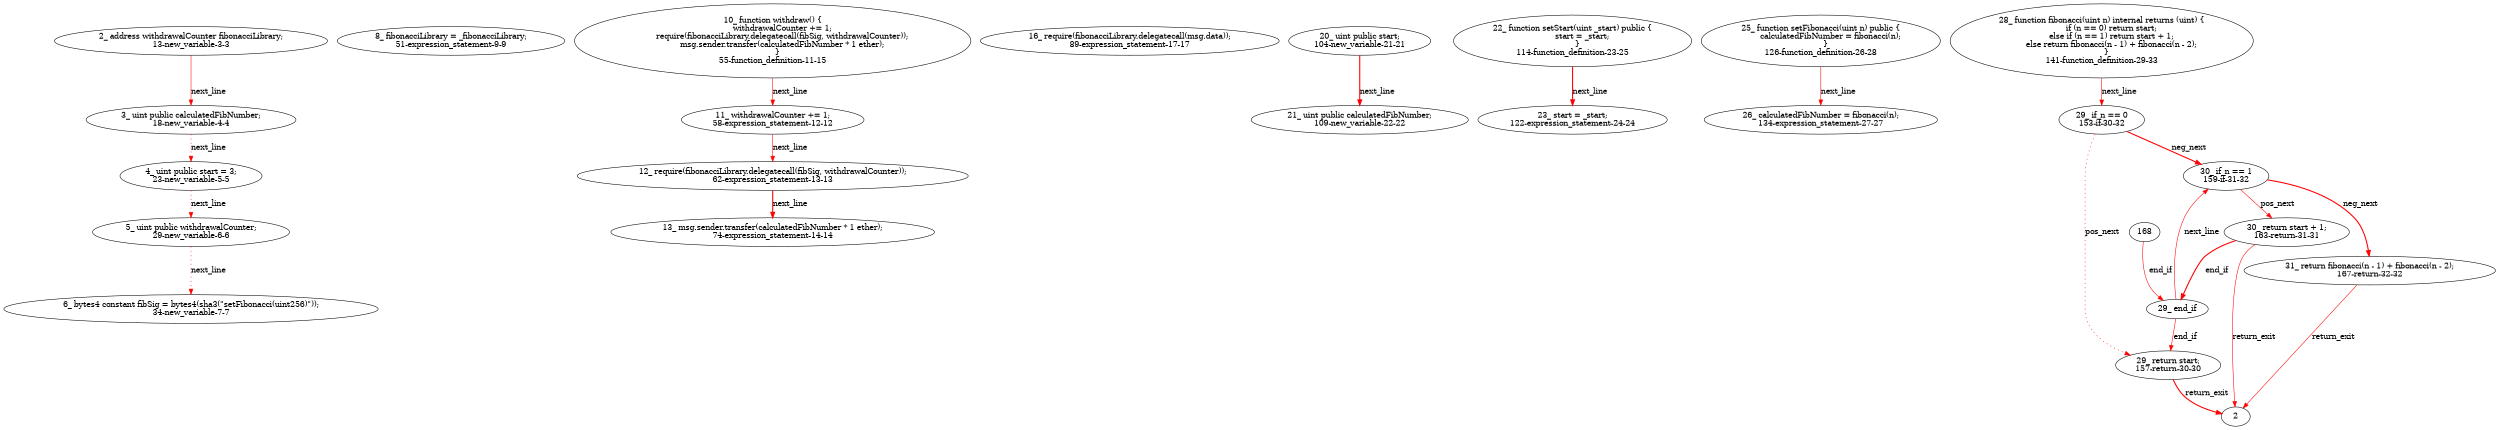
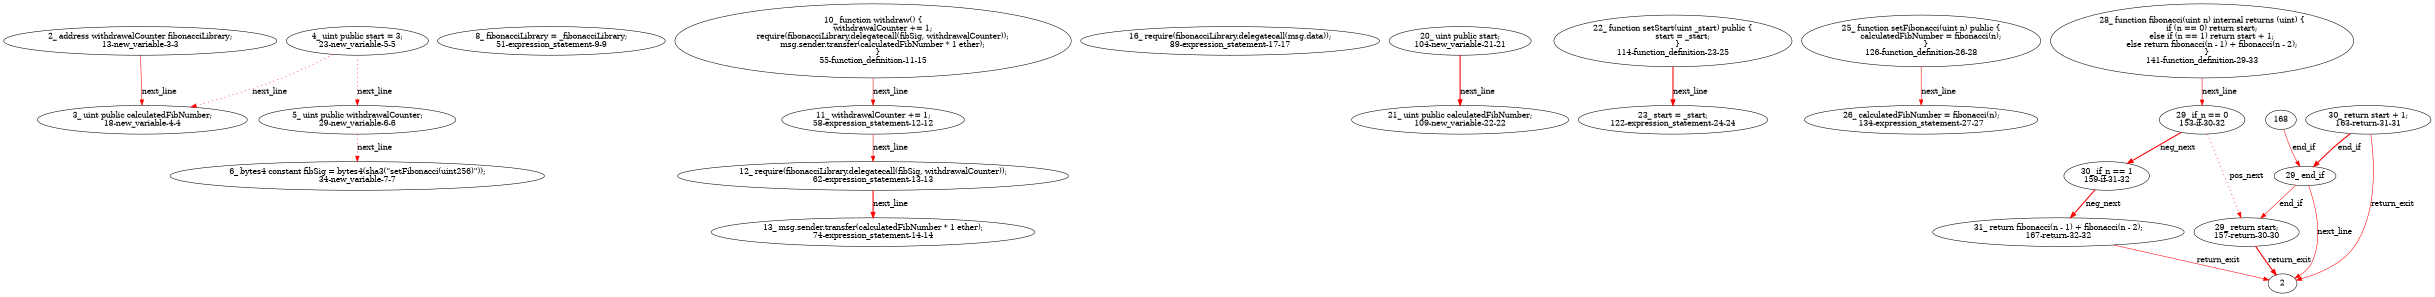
(191, 145) -> (266, 84)
(2254, 202) -> none
(2177, 242) -> (2318, 233)
